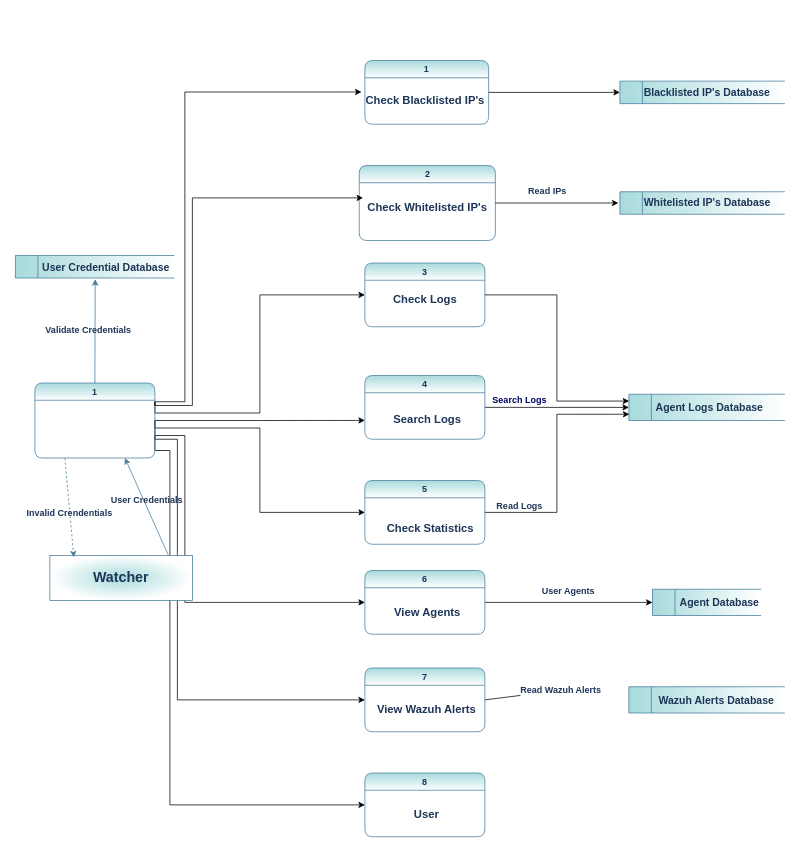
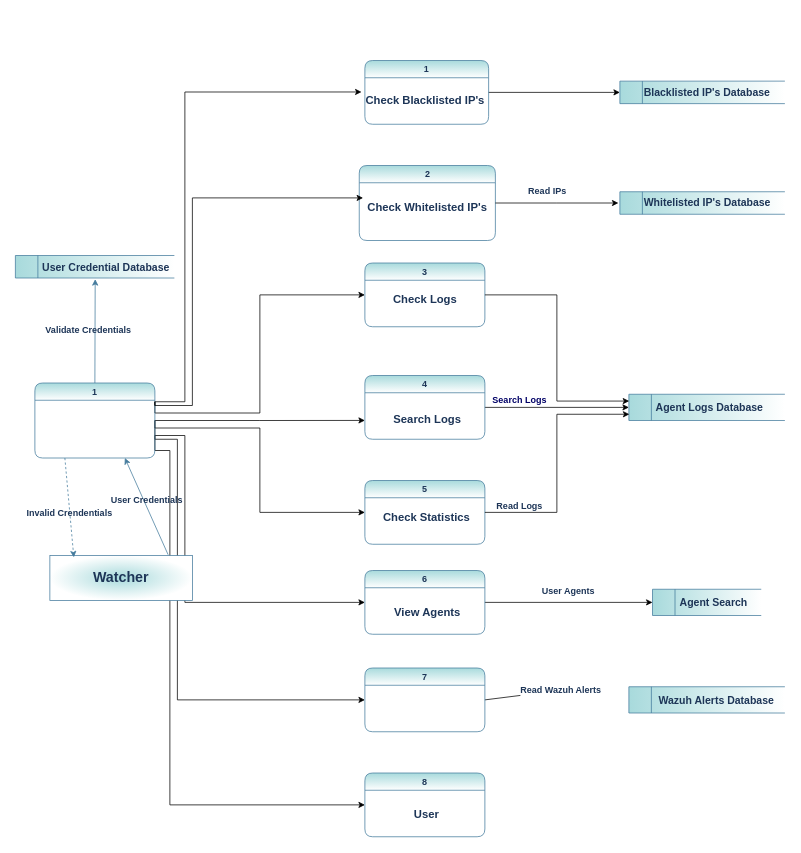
(430, 527) -> (426, 516)
(698, 603) -> (692, 603)
(426, 709) -> none
